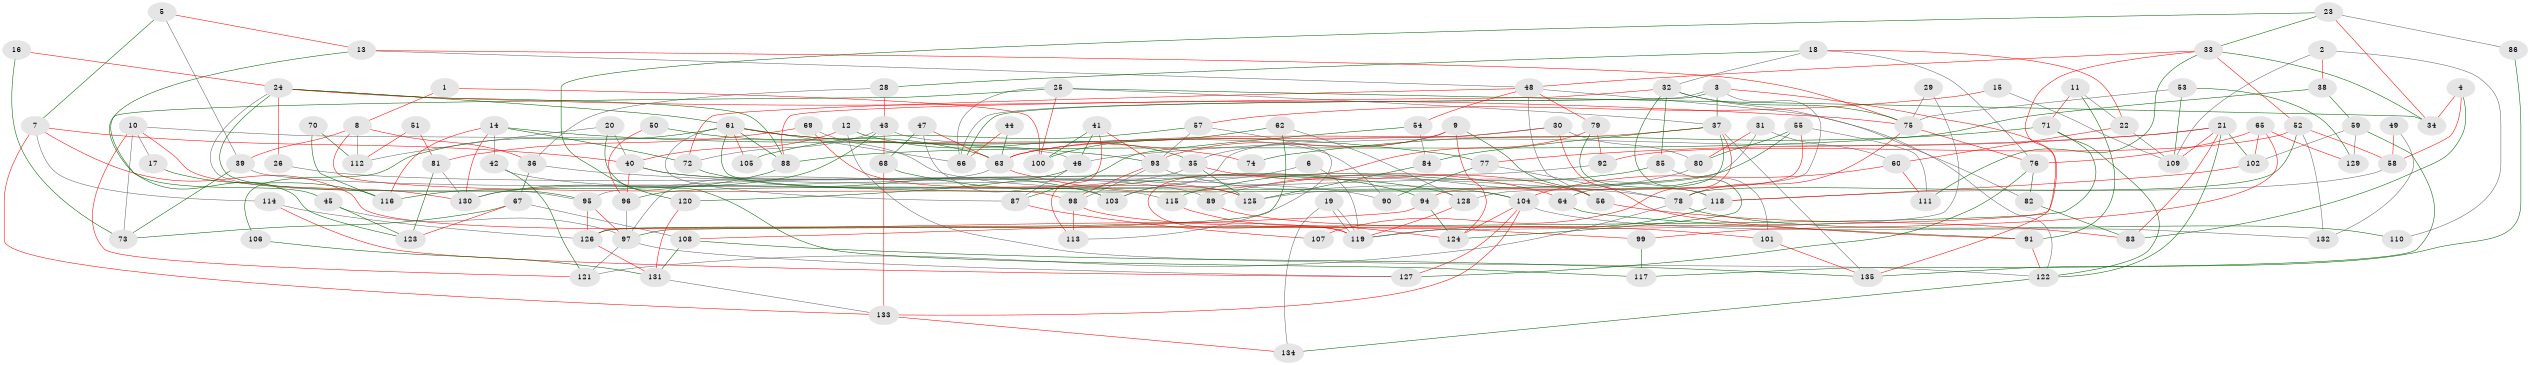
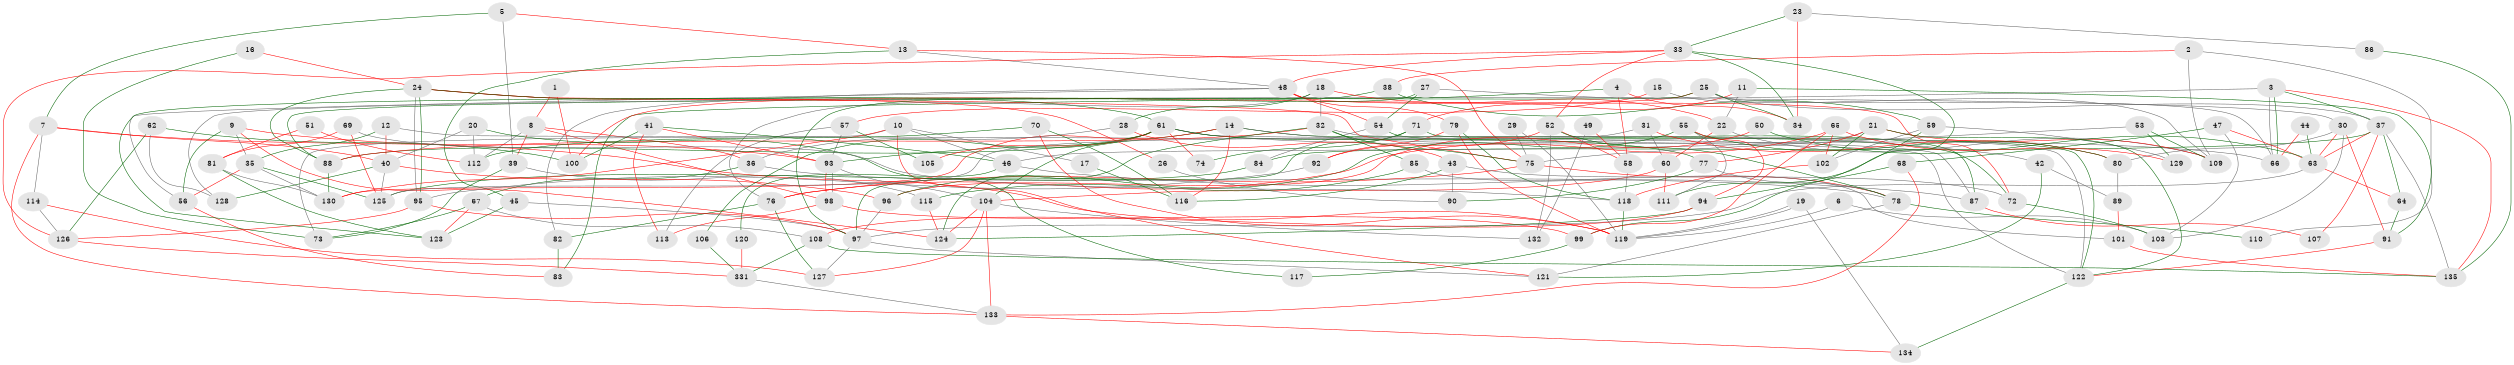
(1347, 35) -> none
none -> (1426, 88)
(884, 145) -> none
(2187, 182) -> none
(1412, 222) -> (1371, 222)
(1954, 268) -> (1762, 202)
(655, 277) -> (742, 277)
